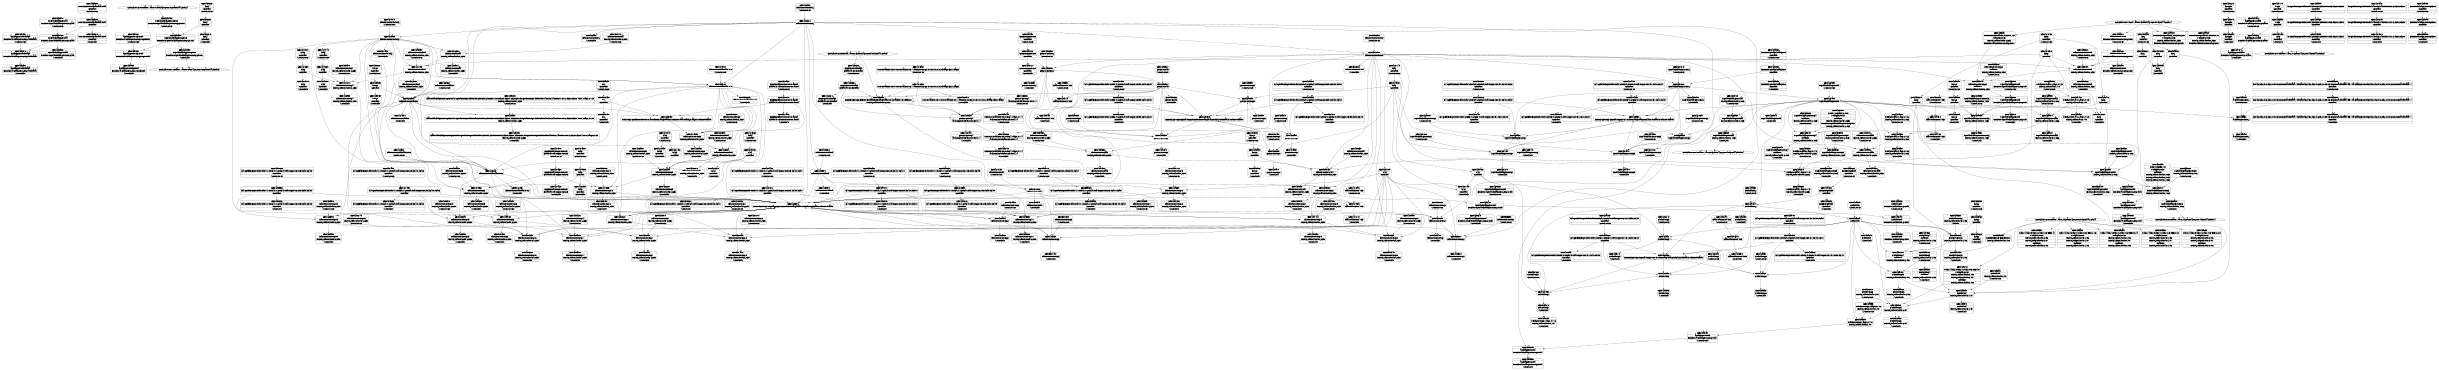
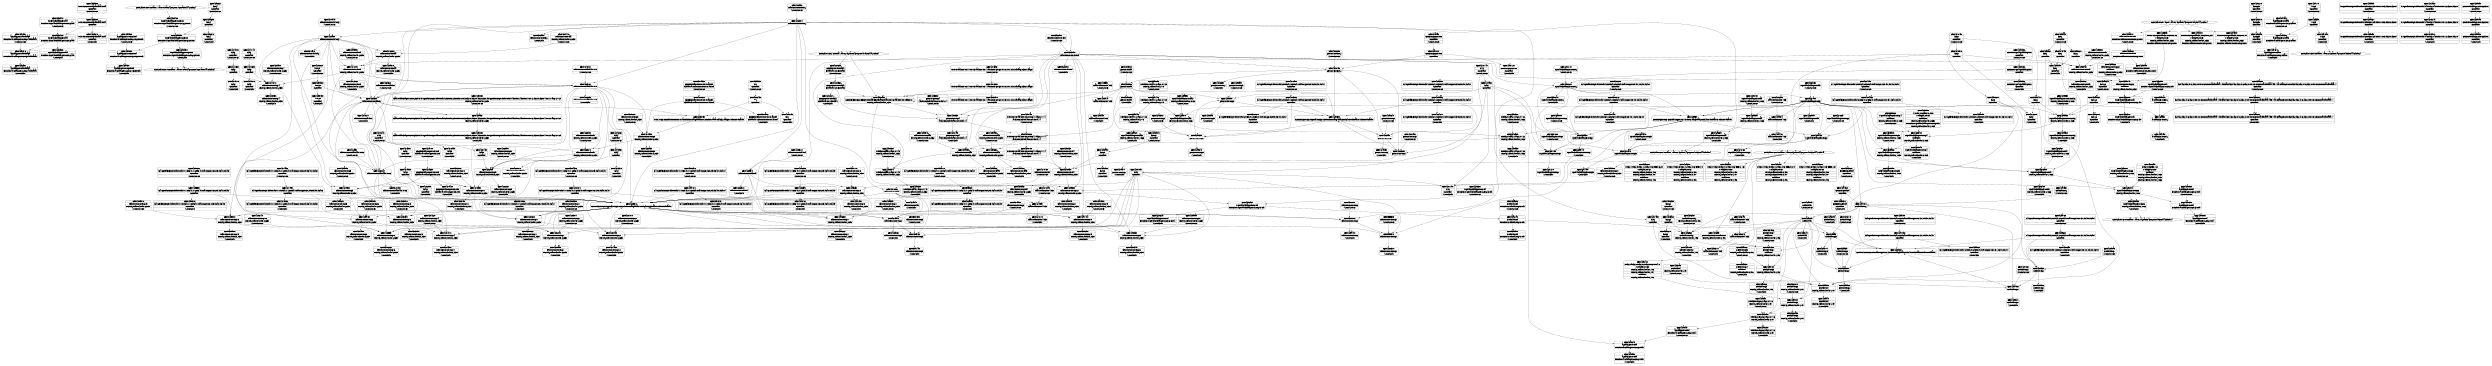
(20, 54) -> (20, 54)
(1528, 153) -> (1578, 153)
none -> (1609, 172)
(1471, 180) -> (1523, 185)
(1579, 200) -> (1529, 265)
(1956, 224) -> (1689, 224)
none -> (528, 236)
(1543, 314) -> (1763, 323)
